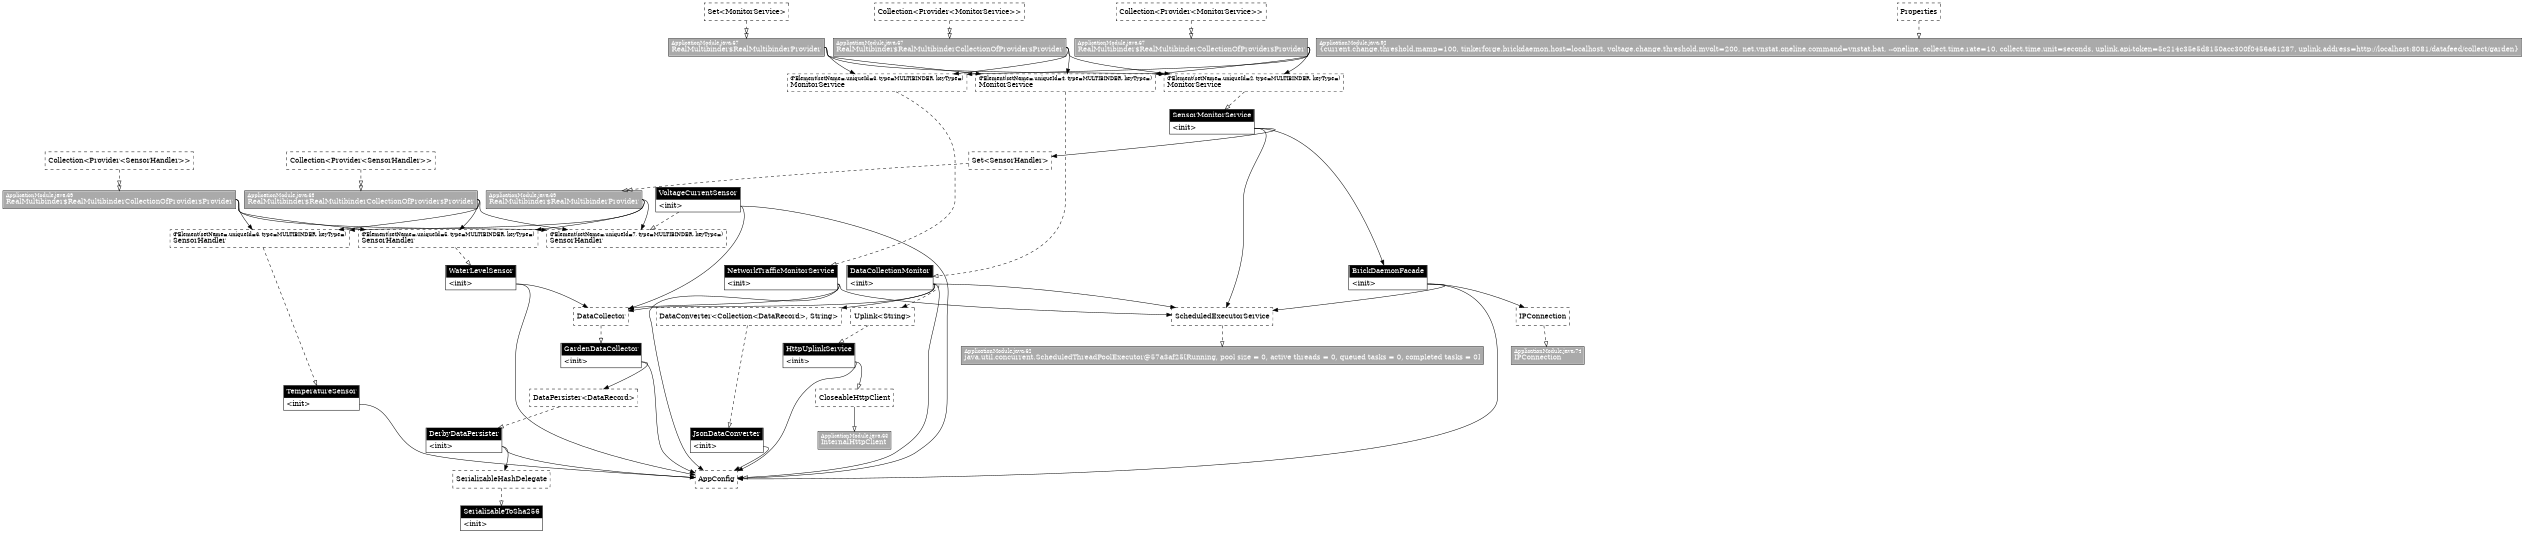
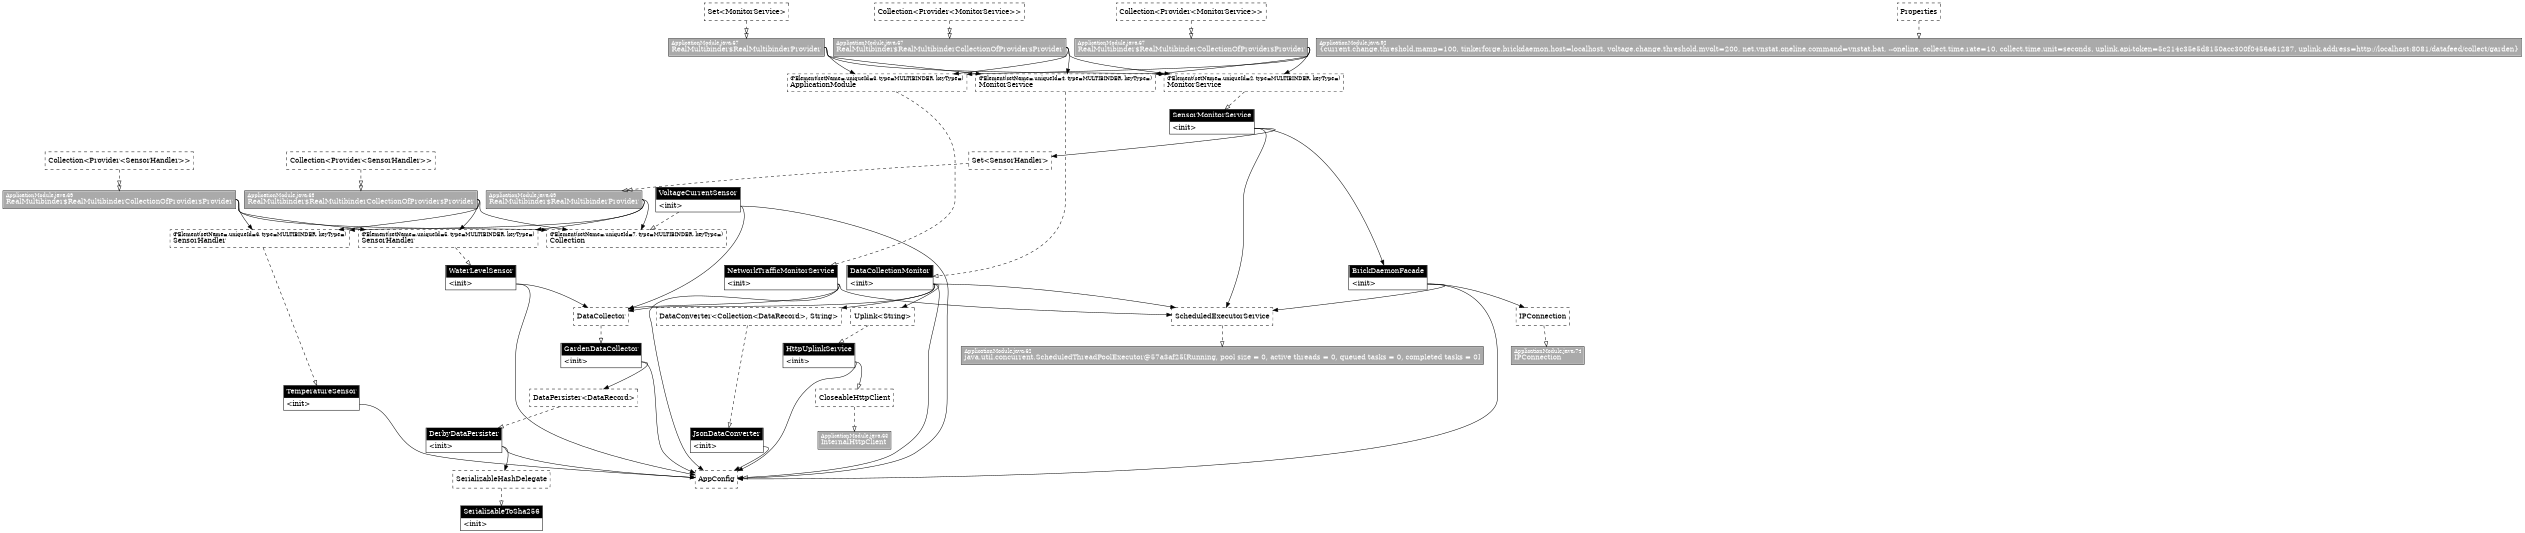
(818, 85) -> (823, 85)
(576, 241) -> (568, 241)
(921, 298) -> (921, 298)
(854, 417) -> (854, 417)
